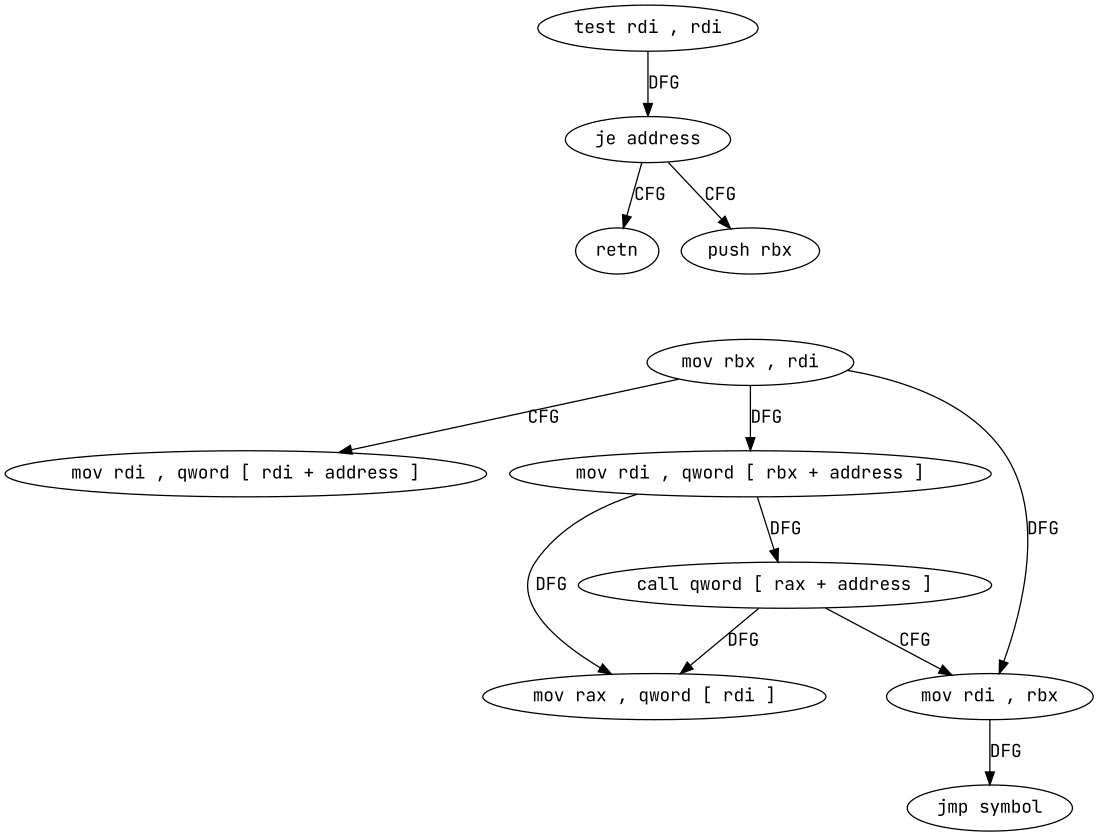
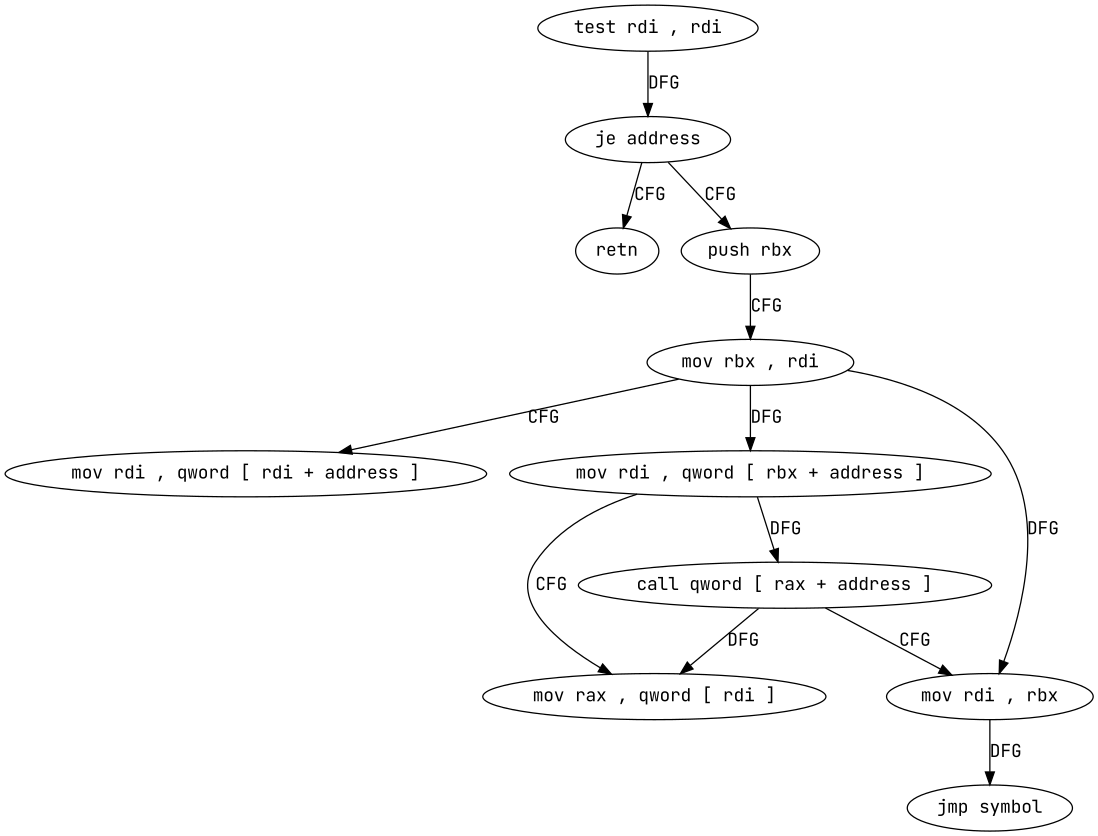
none -> (750, 300)
(551, 585) -> (551, 585)
